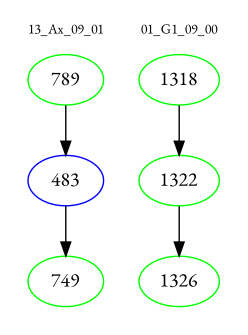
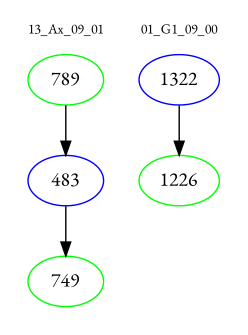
(179, 80) -> none
(179, 181) -> (179, 80)
(179, 281) -> (179, 181)
